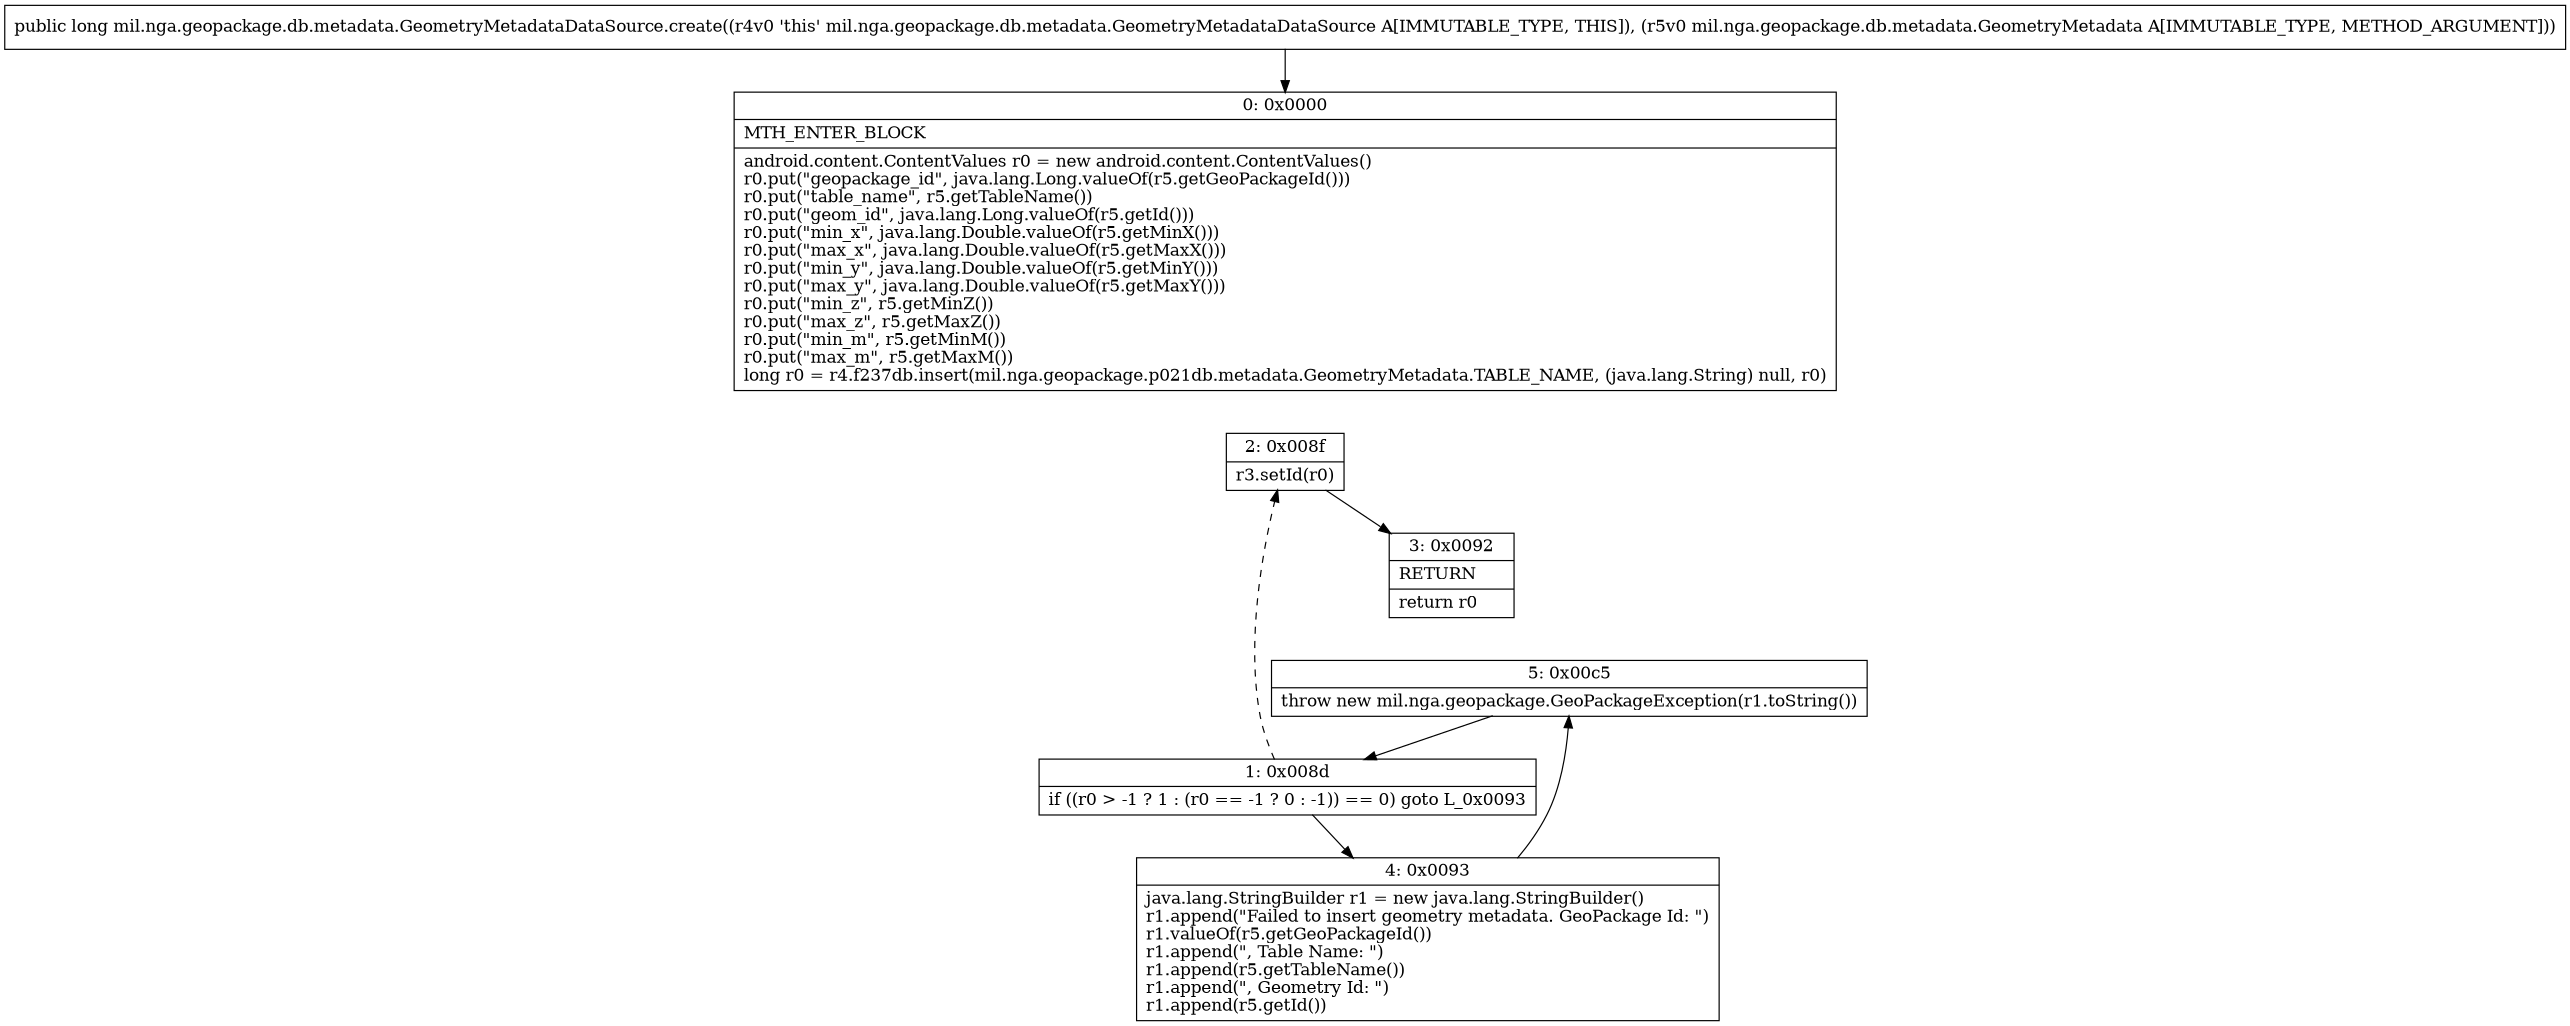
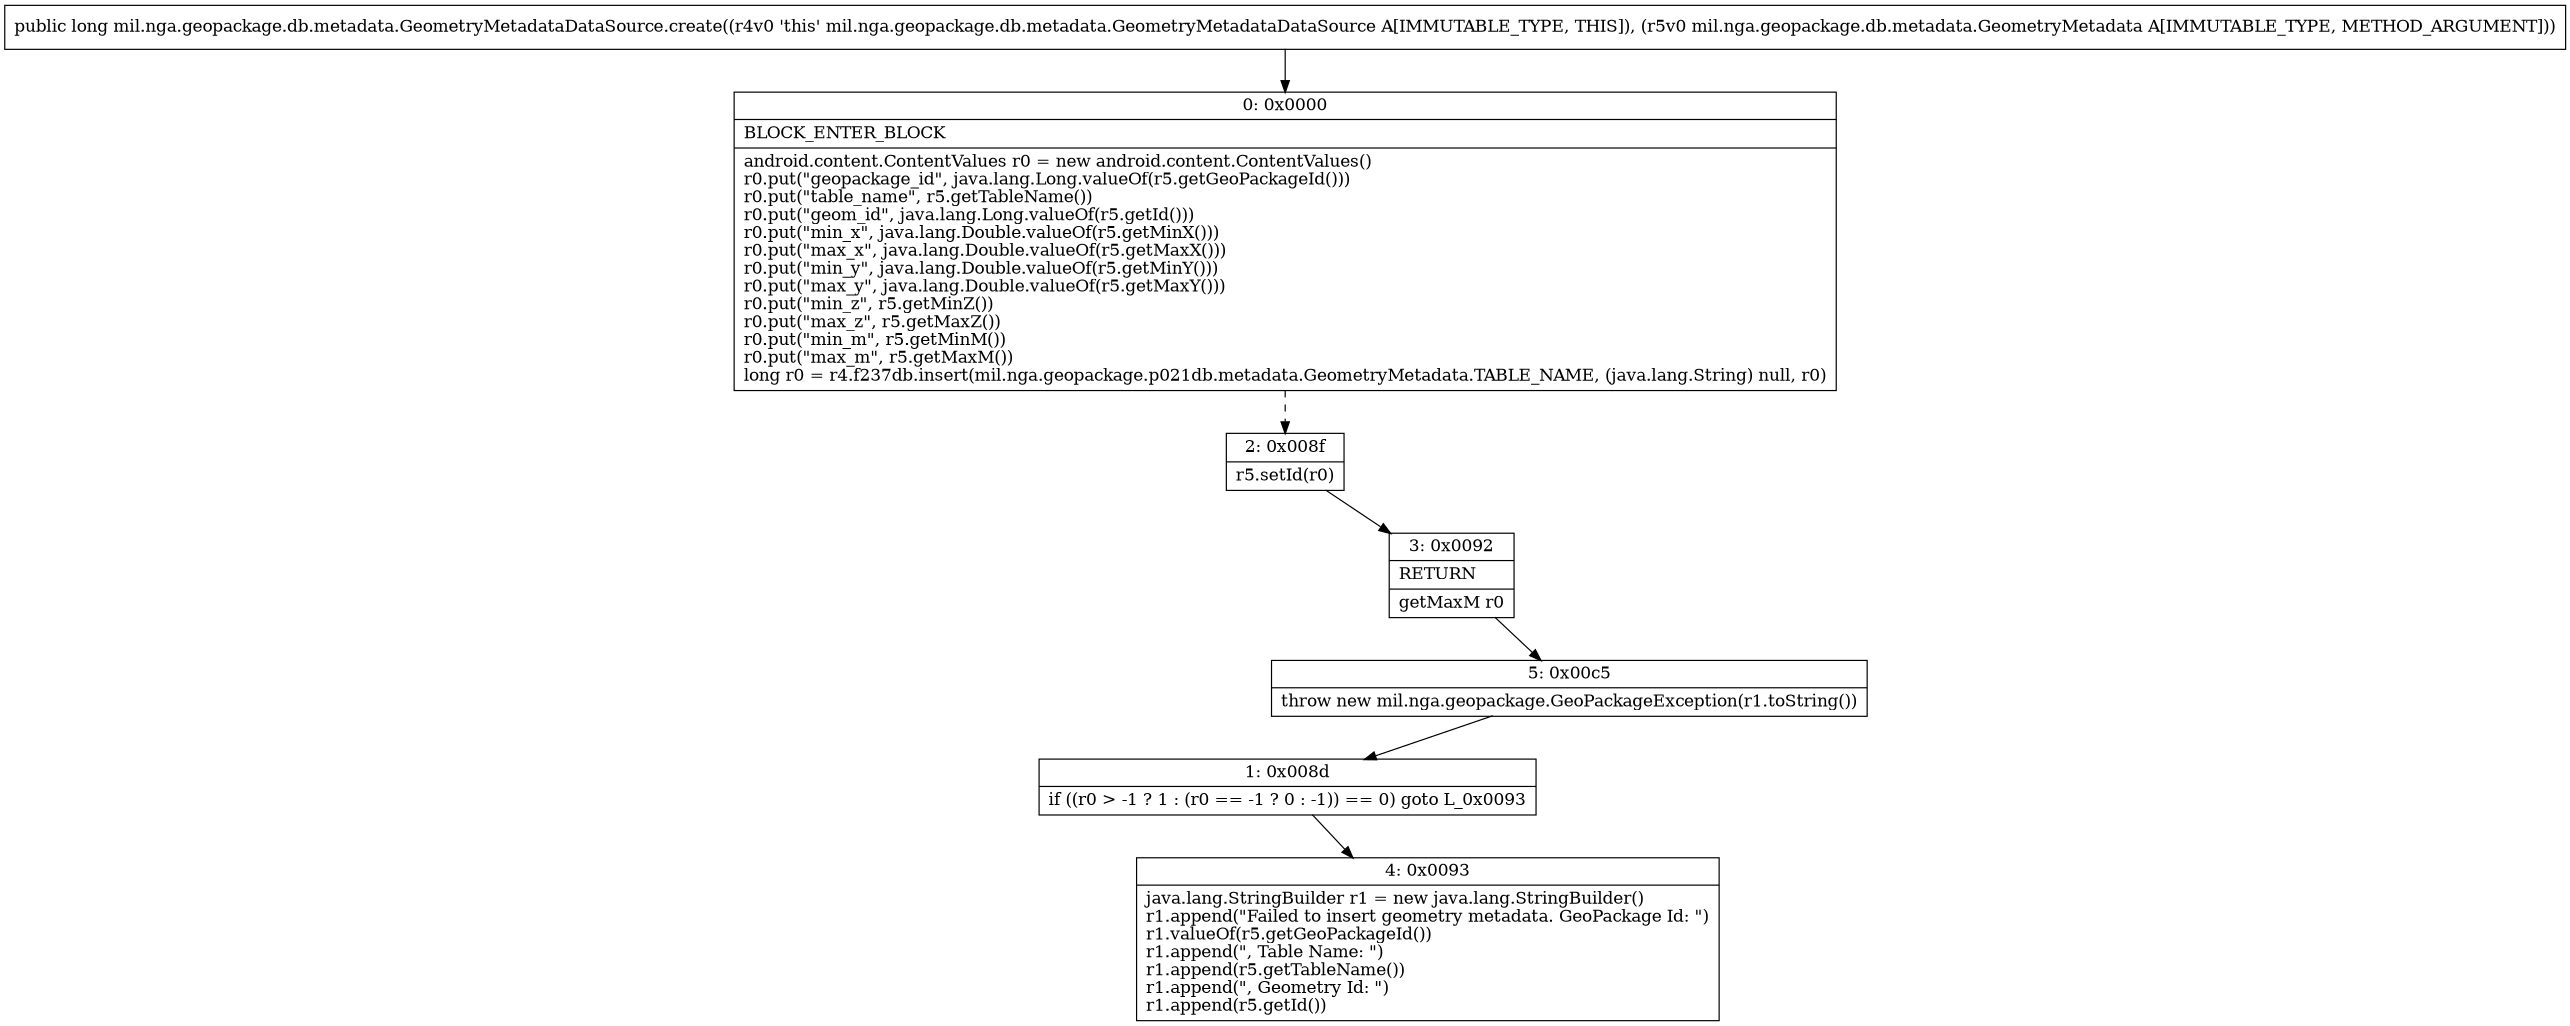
(835, 133) -> (845, 133)
(1285, 476) -> (1285, 476)
(1439, 603) -> (1452, 603)
(1255, 631) -> (1285, 406)
(1554, 798) -> (1514, 635)
